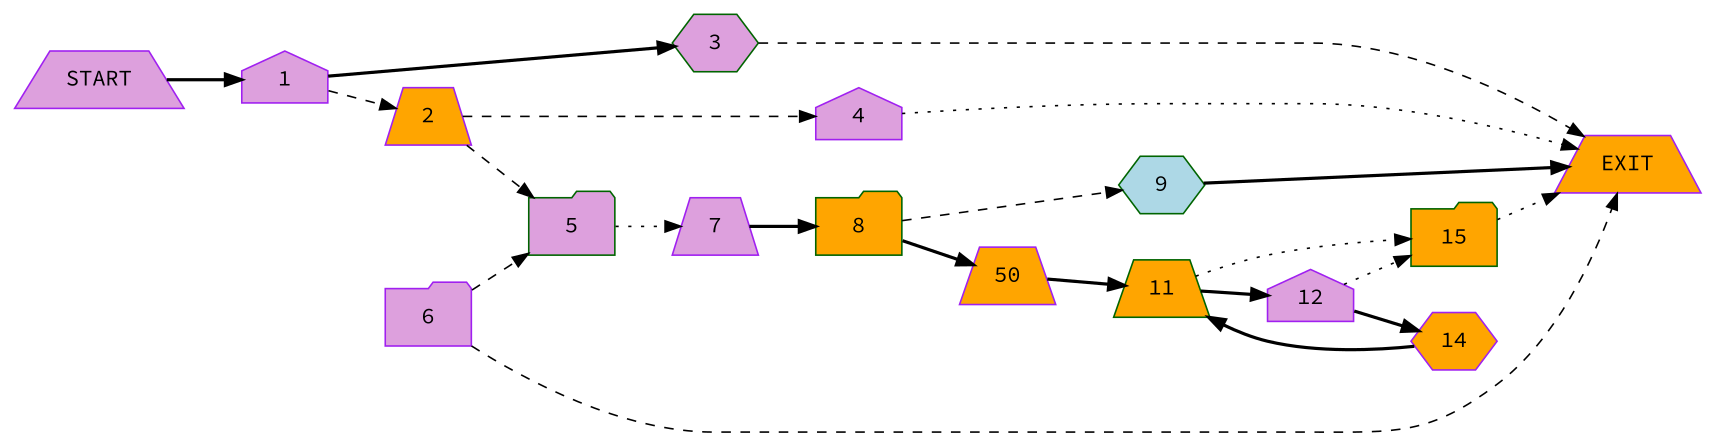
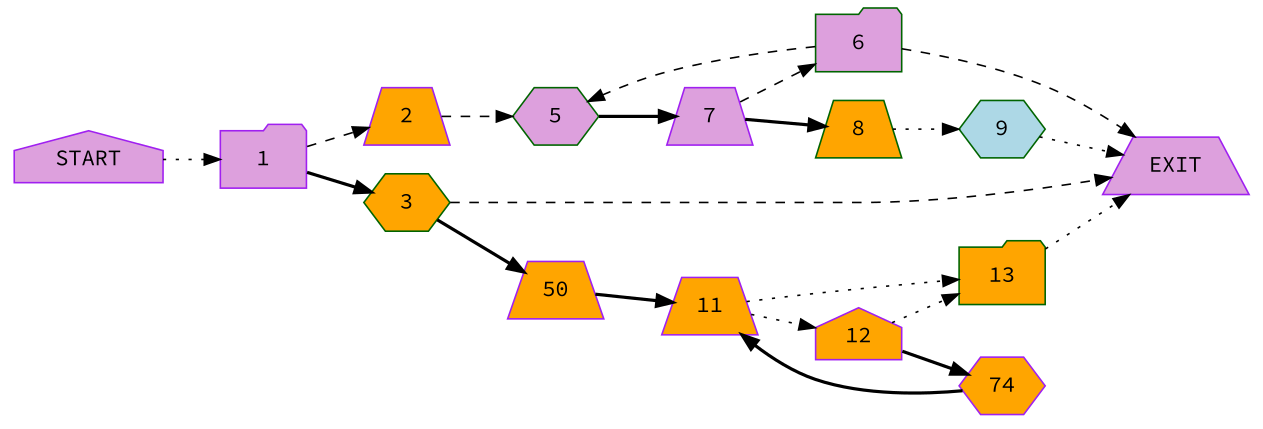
(715, 43) -> (407, 202)
(99, 80) -> (89, 159)
(196, 80) -> (184, 159)
(285, 80) -> (263, 159)
none -> (770, 87)
(859, 116) -> none
(1628, 164) -> (1176, 166)
(1377, 175) -> (1073, 144)
(1004, 207) -> (917, 129)
(572, 226) -> (556, 116)
(640, 226) -> (629, 116)
(859, 226) -> (859, 129)
(1454, 238) -> (1002, 276)
(930, 250) -> (474, 242)
(1162, 289) -> (710, 306)
(1226, 293) -> (775, 319)
(1311, 298) -> (859, 336)
(428, 317) -> (859, 43)
(1454, 341) -> (1002, 386)
